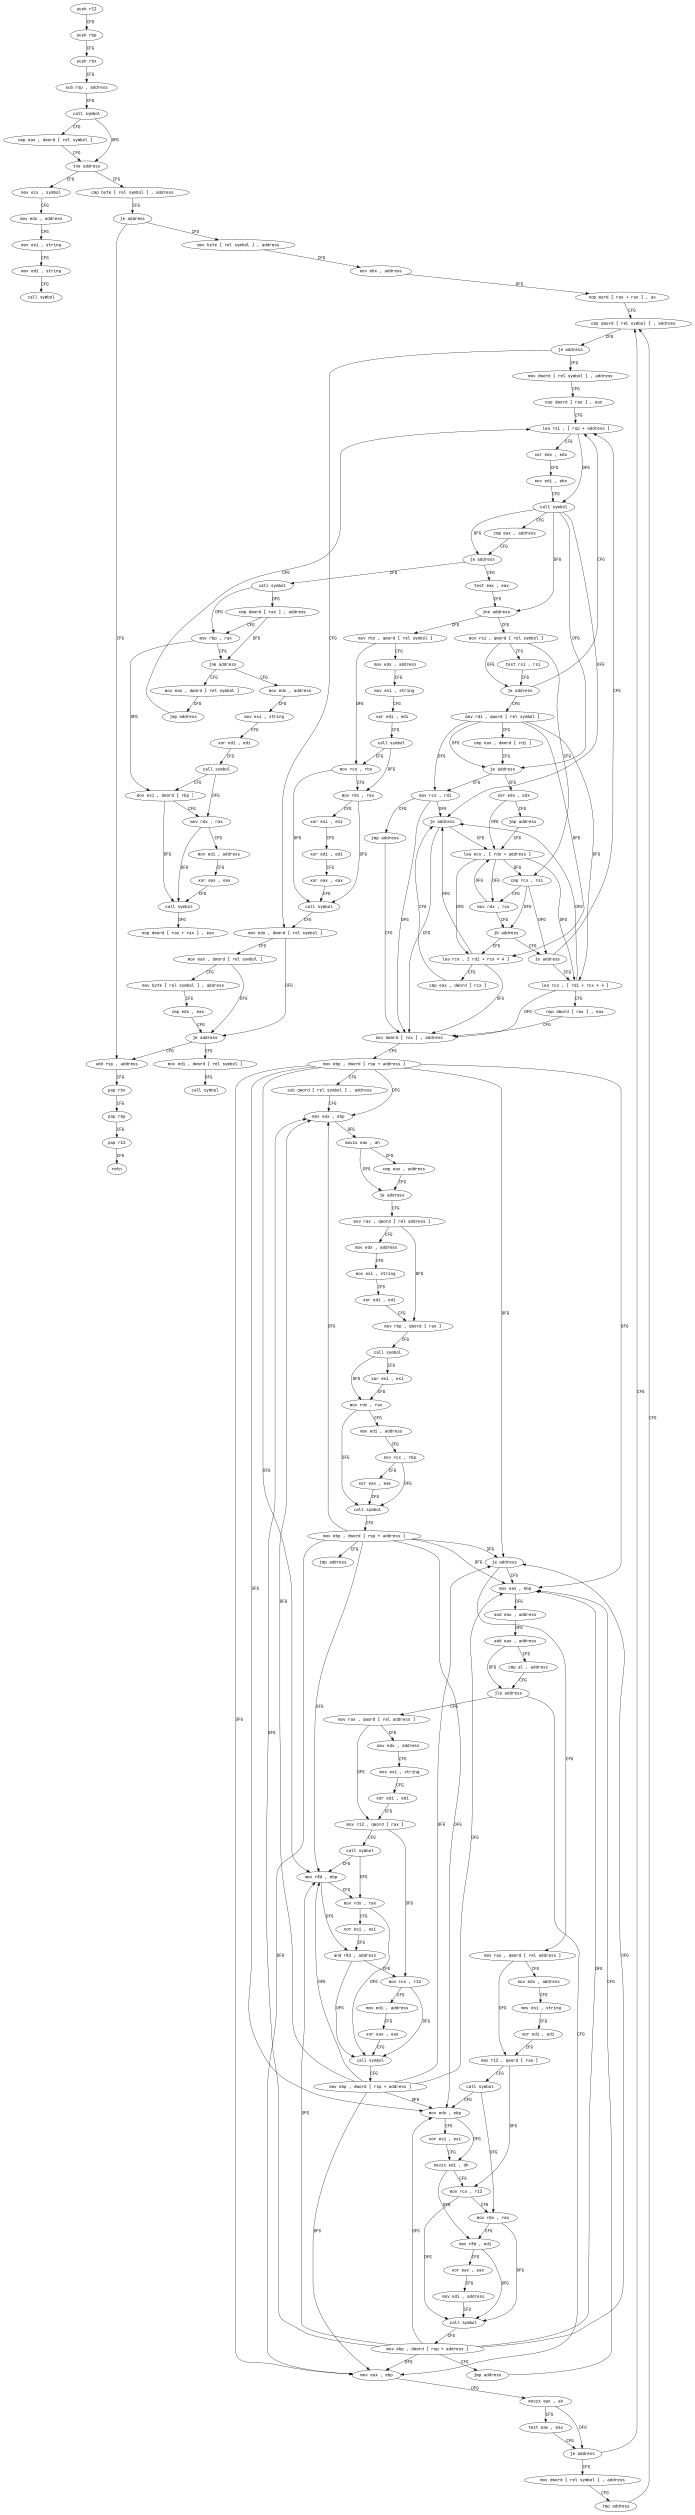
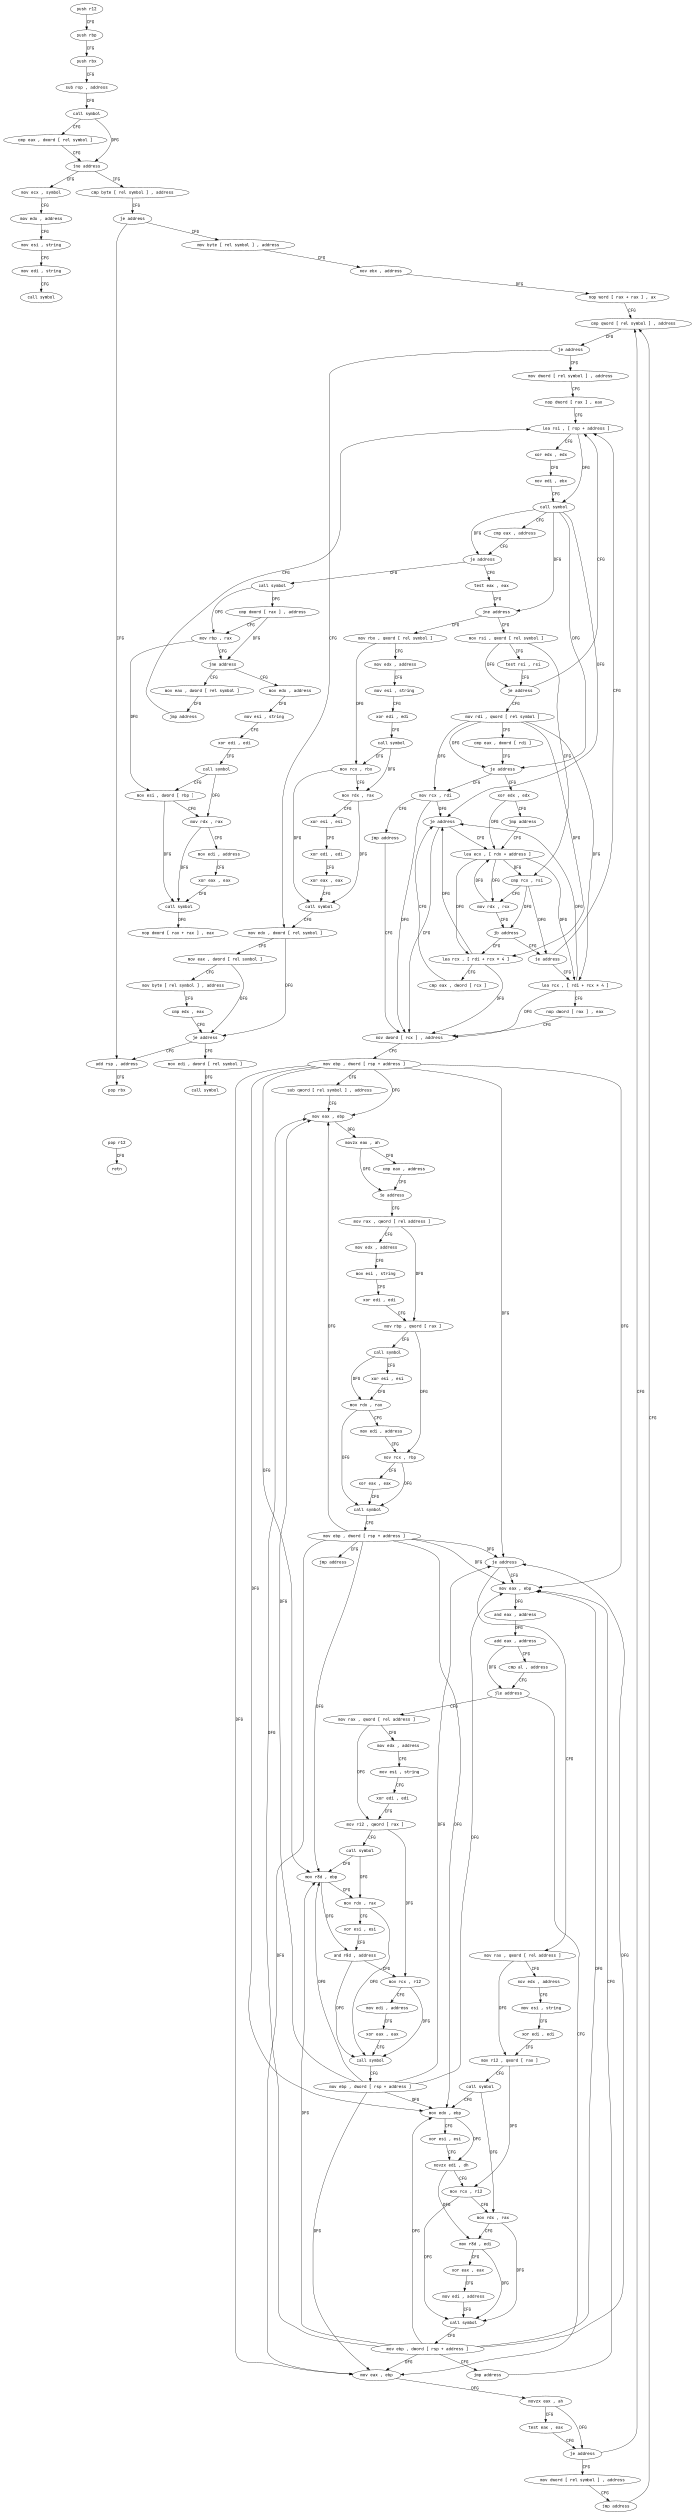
(117, 1117) -> none
none -> (420, 1392)
